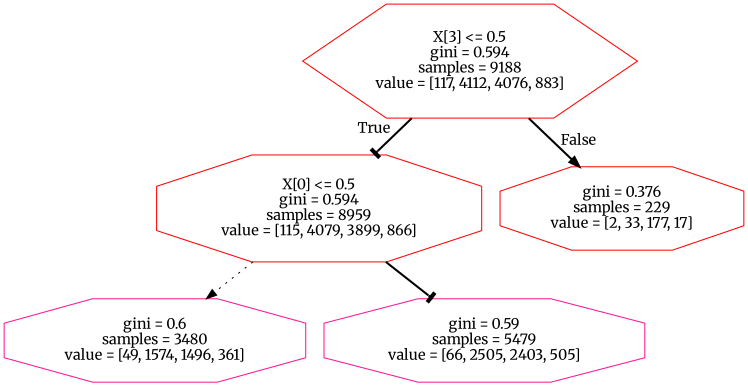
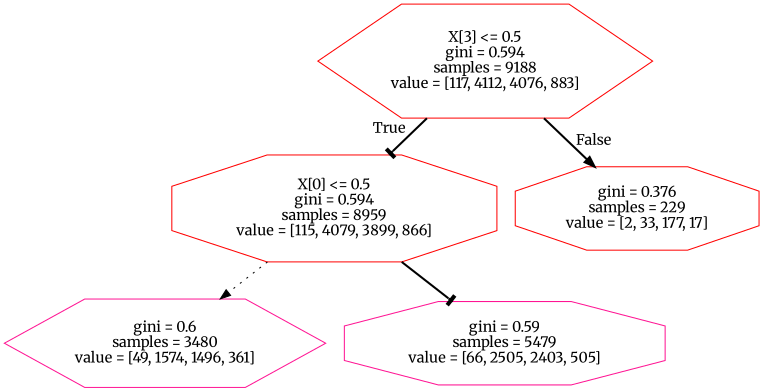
(155, 340) -> (165, 343)
